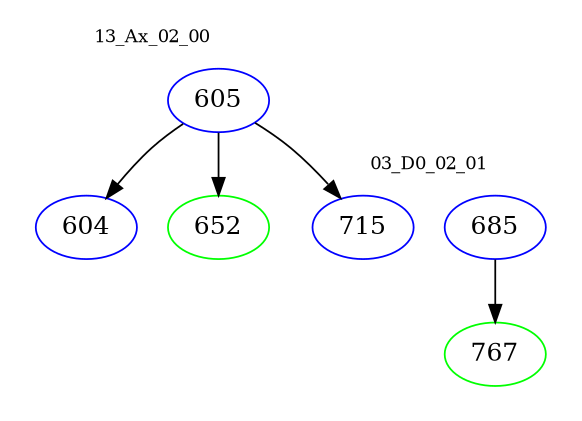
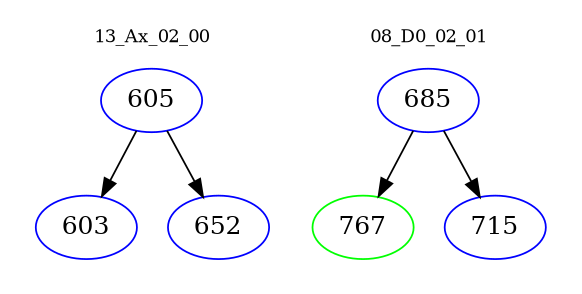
(310, 165) -> (457, 156)
(429, 165) -> (429, 38)
(86, 227) -> (86, 227)
(219, 227) -> (219, 227)
